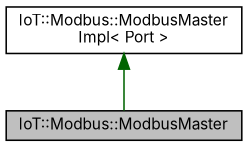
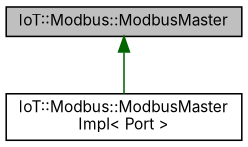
(124, 90) -> (124, 73)
